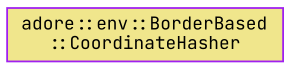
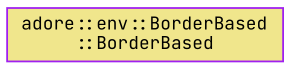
(145, 35) -> (145, 35)
